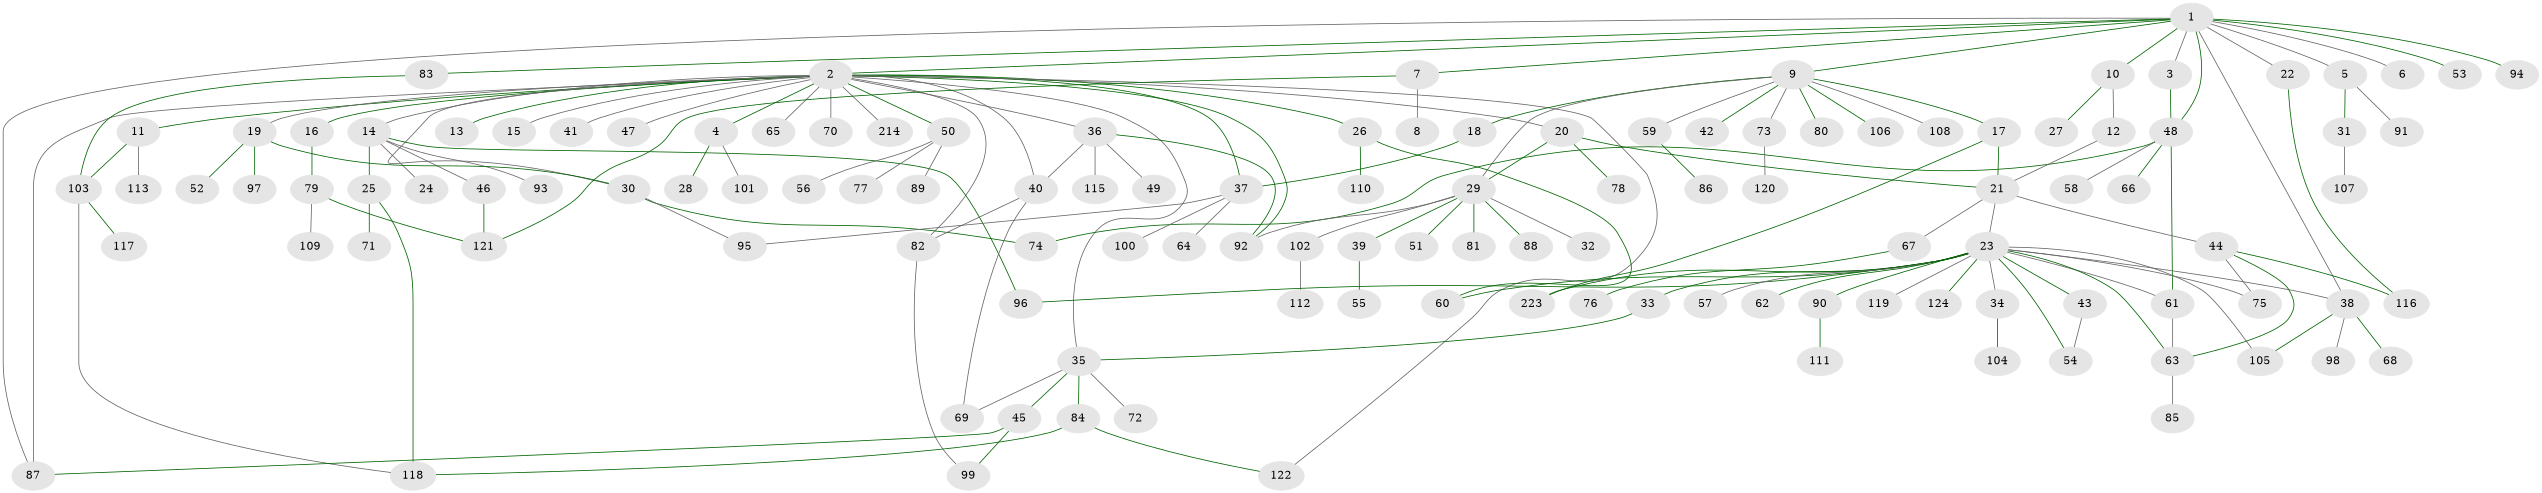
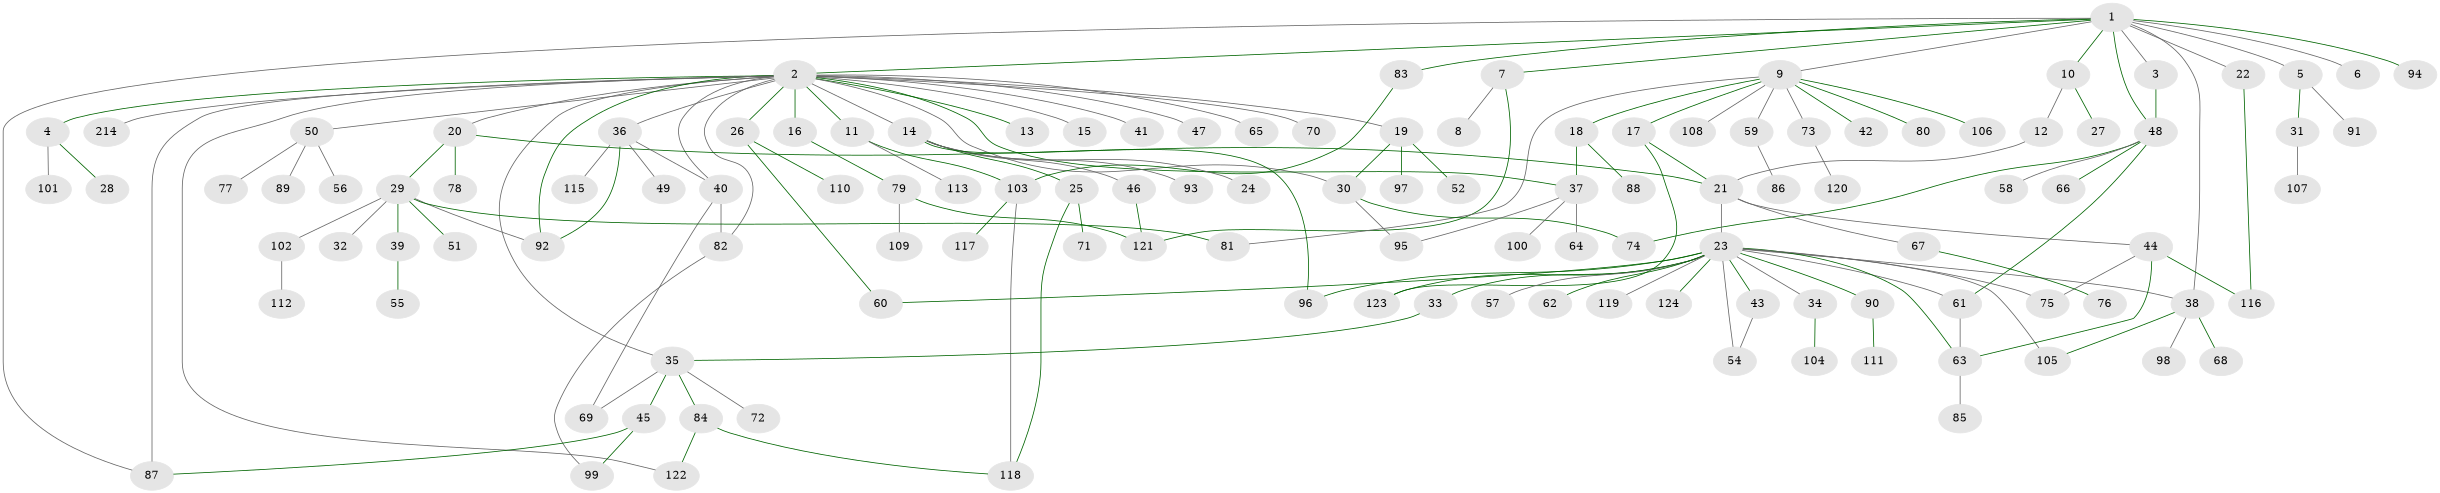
(1992, 46) -> (1946, 46)
(2460, 75) -> none
(890, 103) -> (498, 109)
(1543, 114) -> (1526, 169)
(1678, 161) -> (1765, 161)
(1502, 218) -> (1605, 161)
(2034, 301) -> (1728, 304)
(1532, 304) -> (1377, 304)
